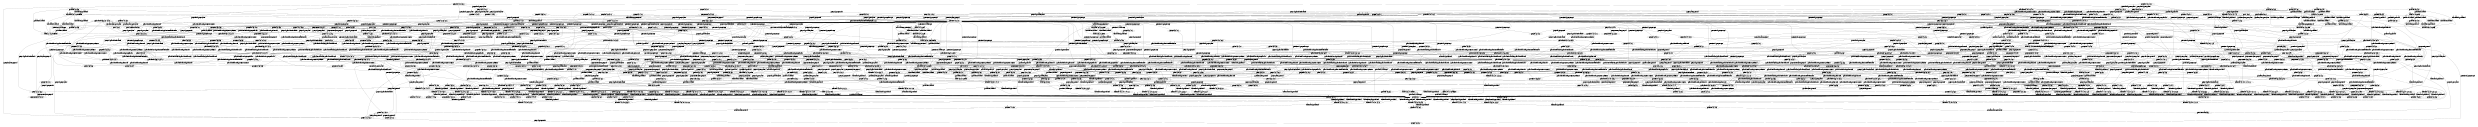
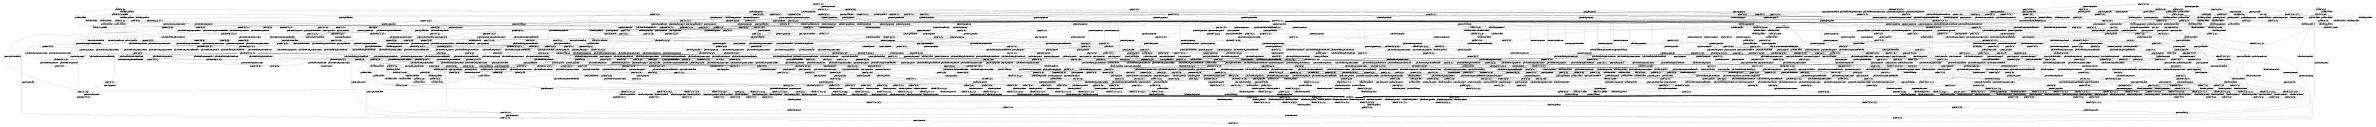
none -> (2228, 12)
none -> (2068, 15)
(1420, 64) -> none
